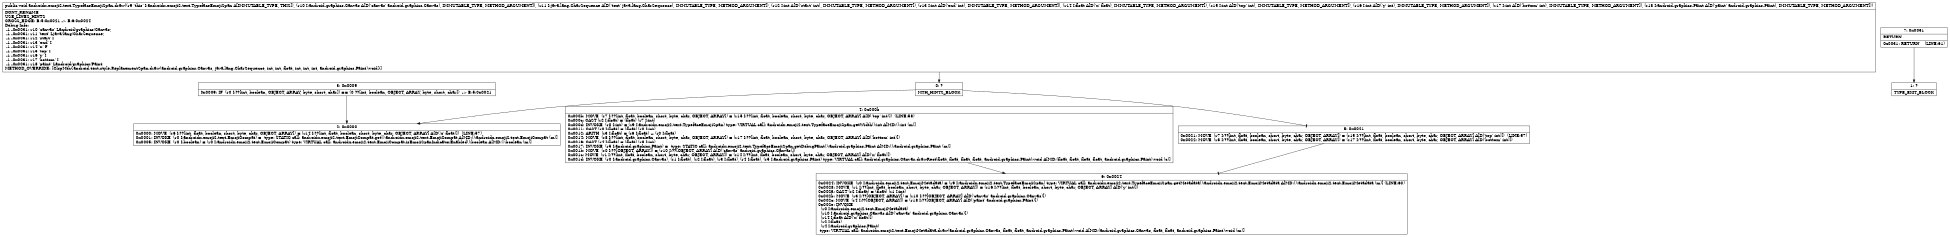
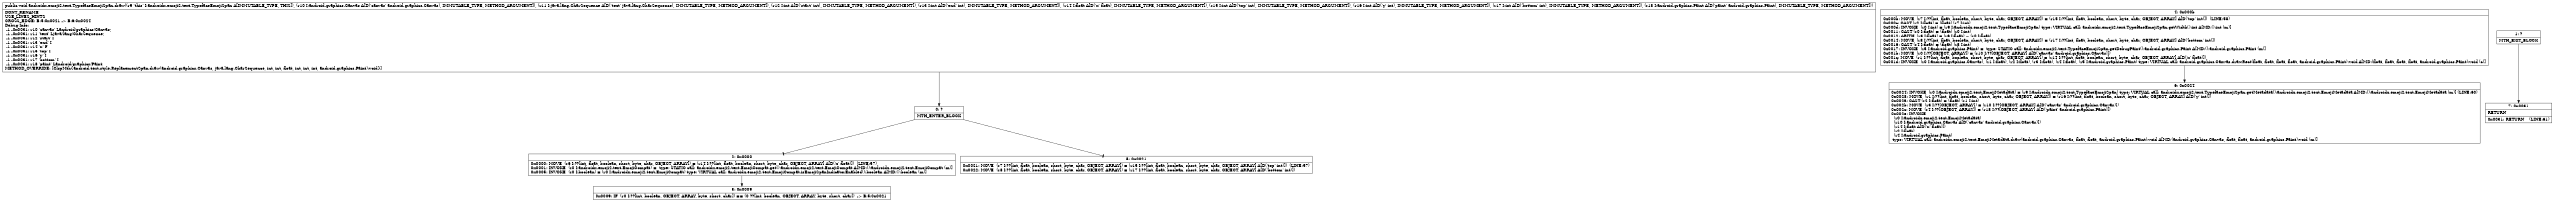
(1914, 64) -> (2519, 72)
(939, 92) -> (939, 116)
(1914, 92) -> (2519, 41)
(667, 99) -> (850, 137)
(347, 108) -> (742, 180)
(1272, 158) -> none
